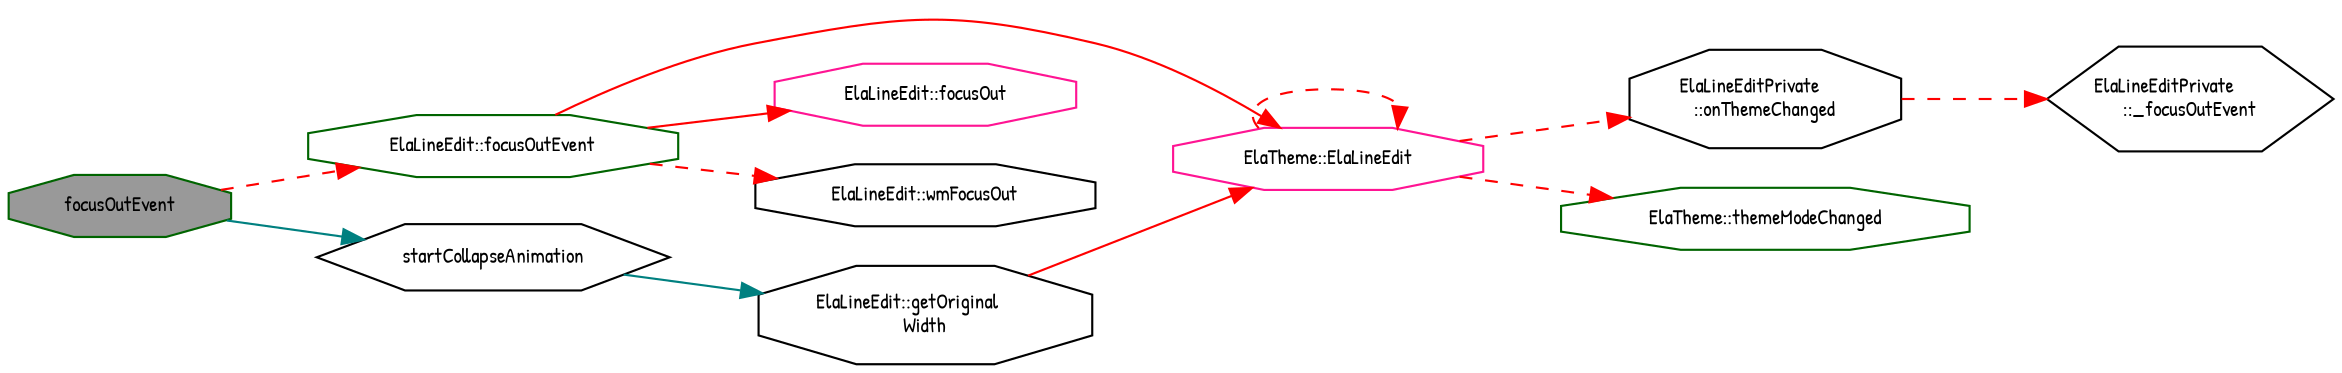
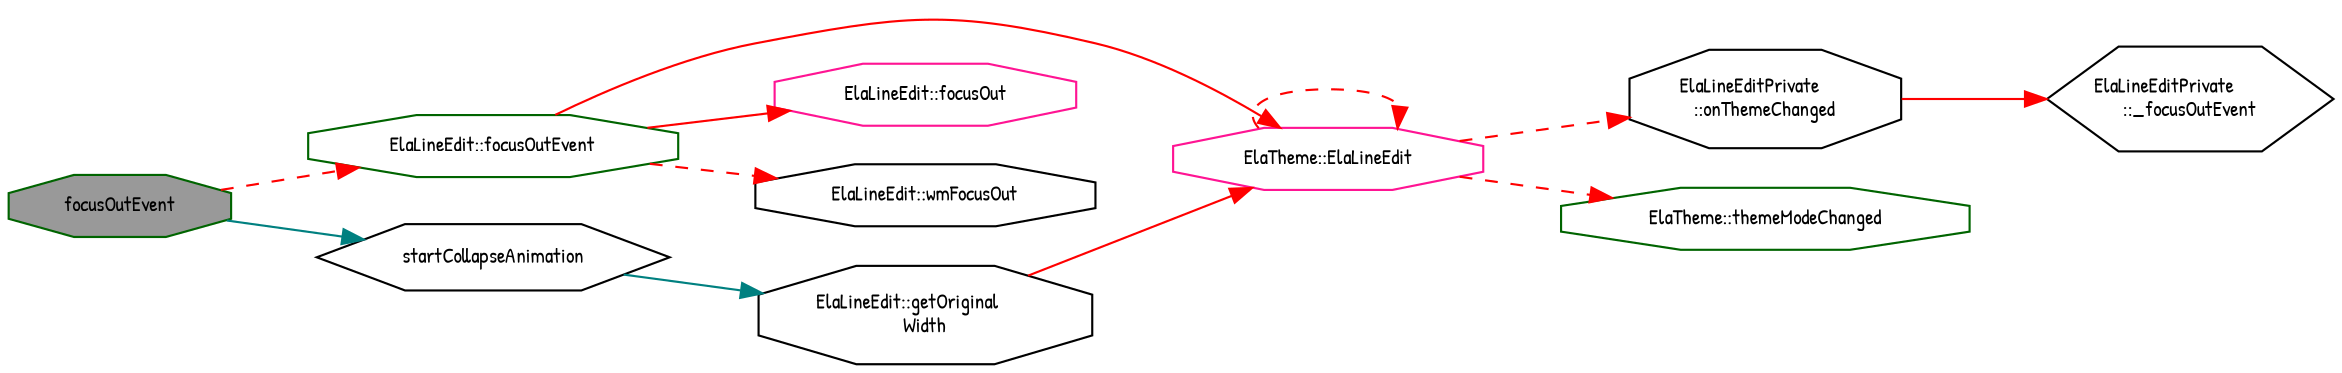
(1963, 99) -> (1963, 99)
